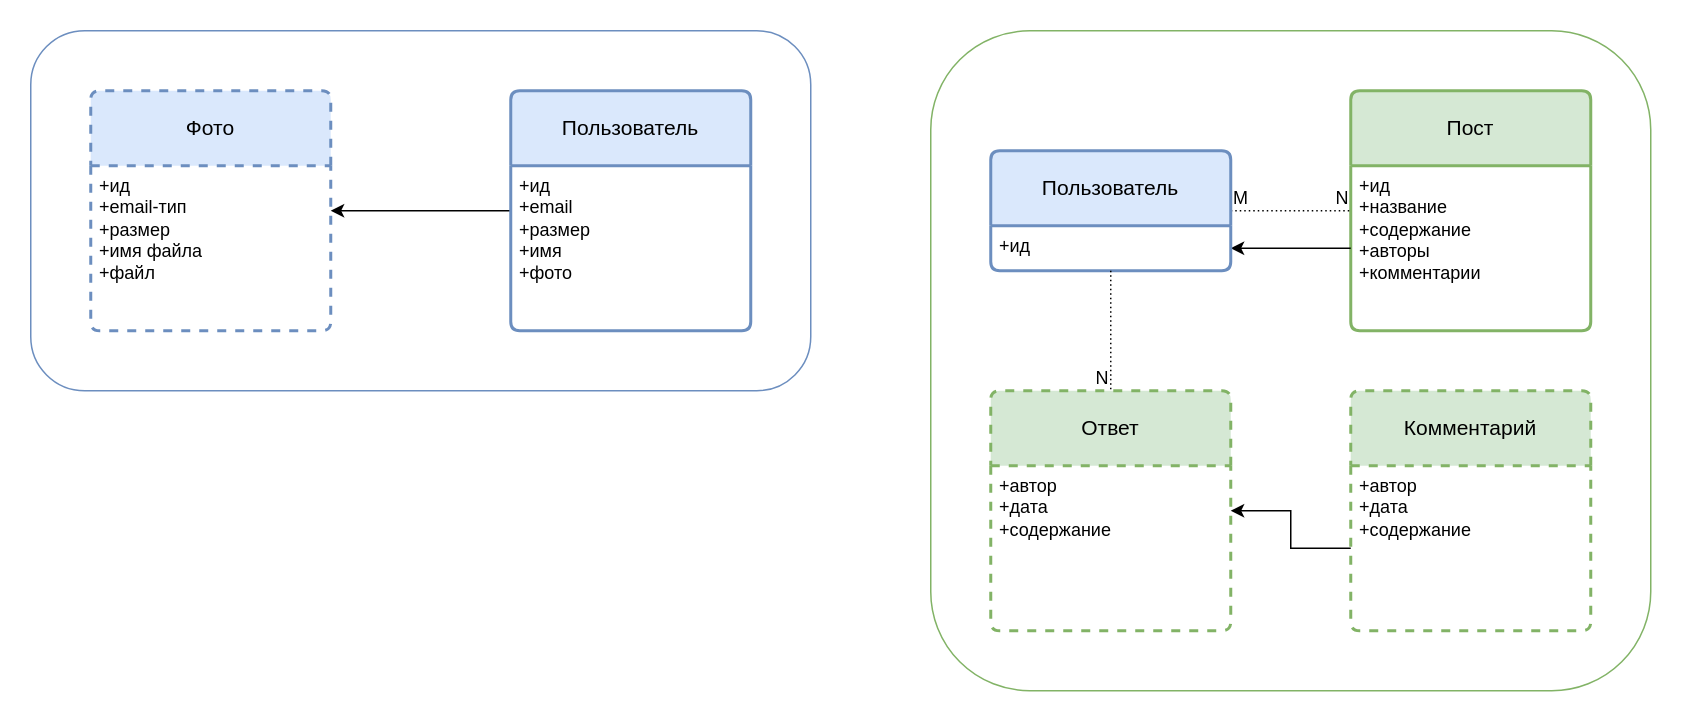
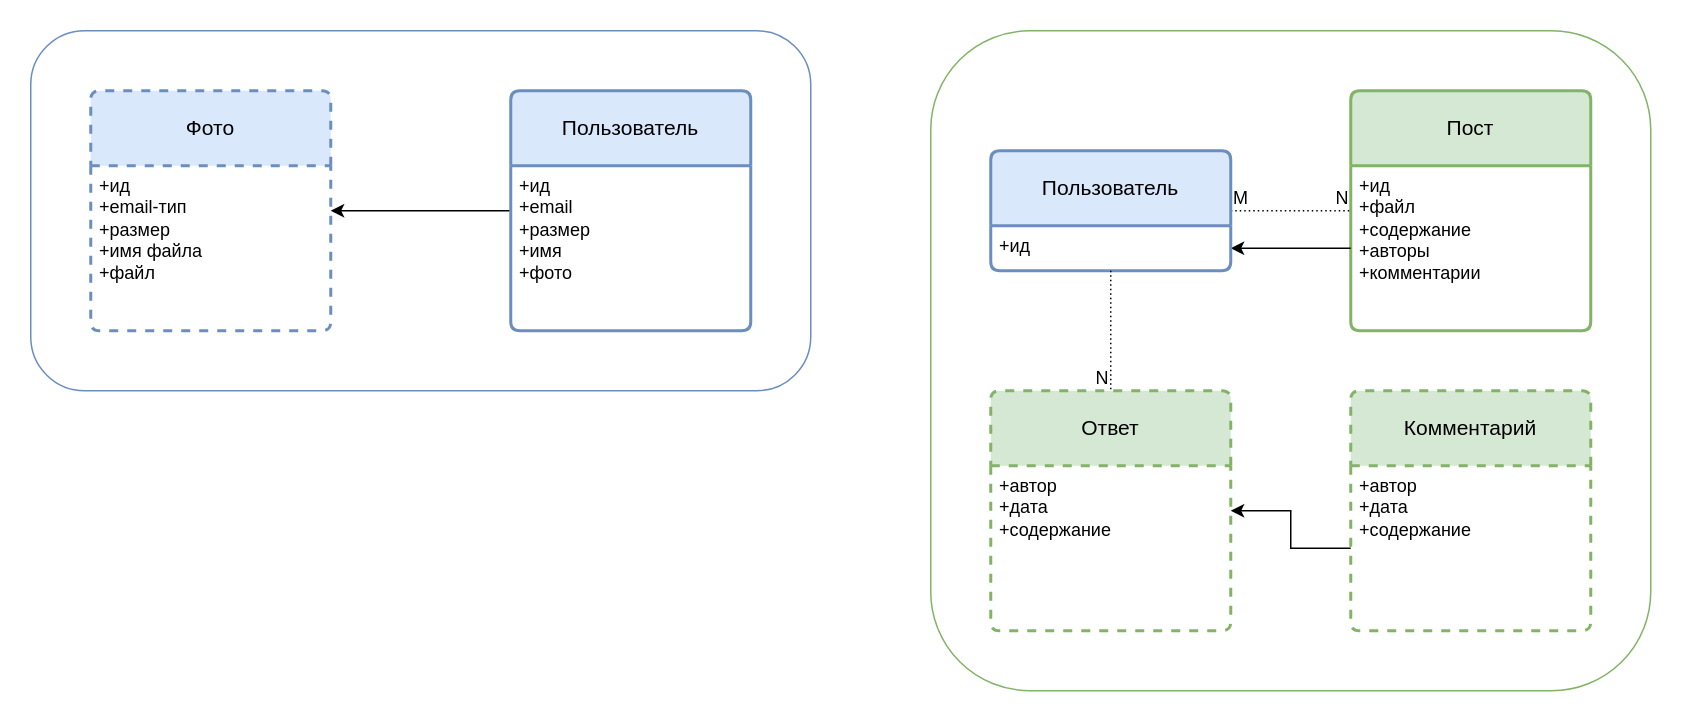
(1420, 230) -> (1420, 230)
